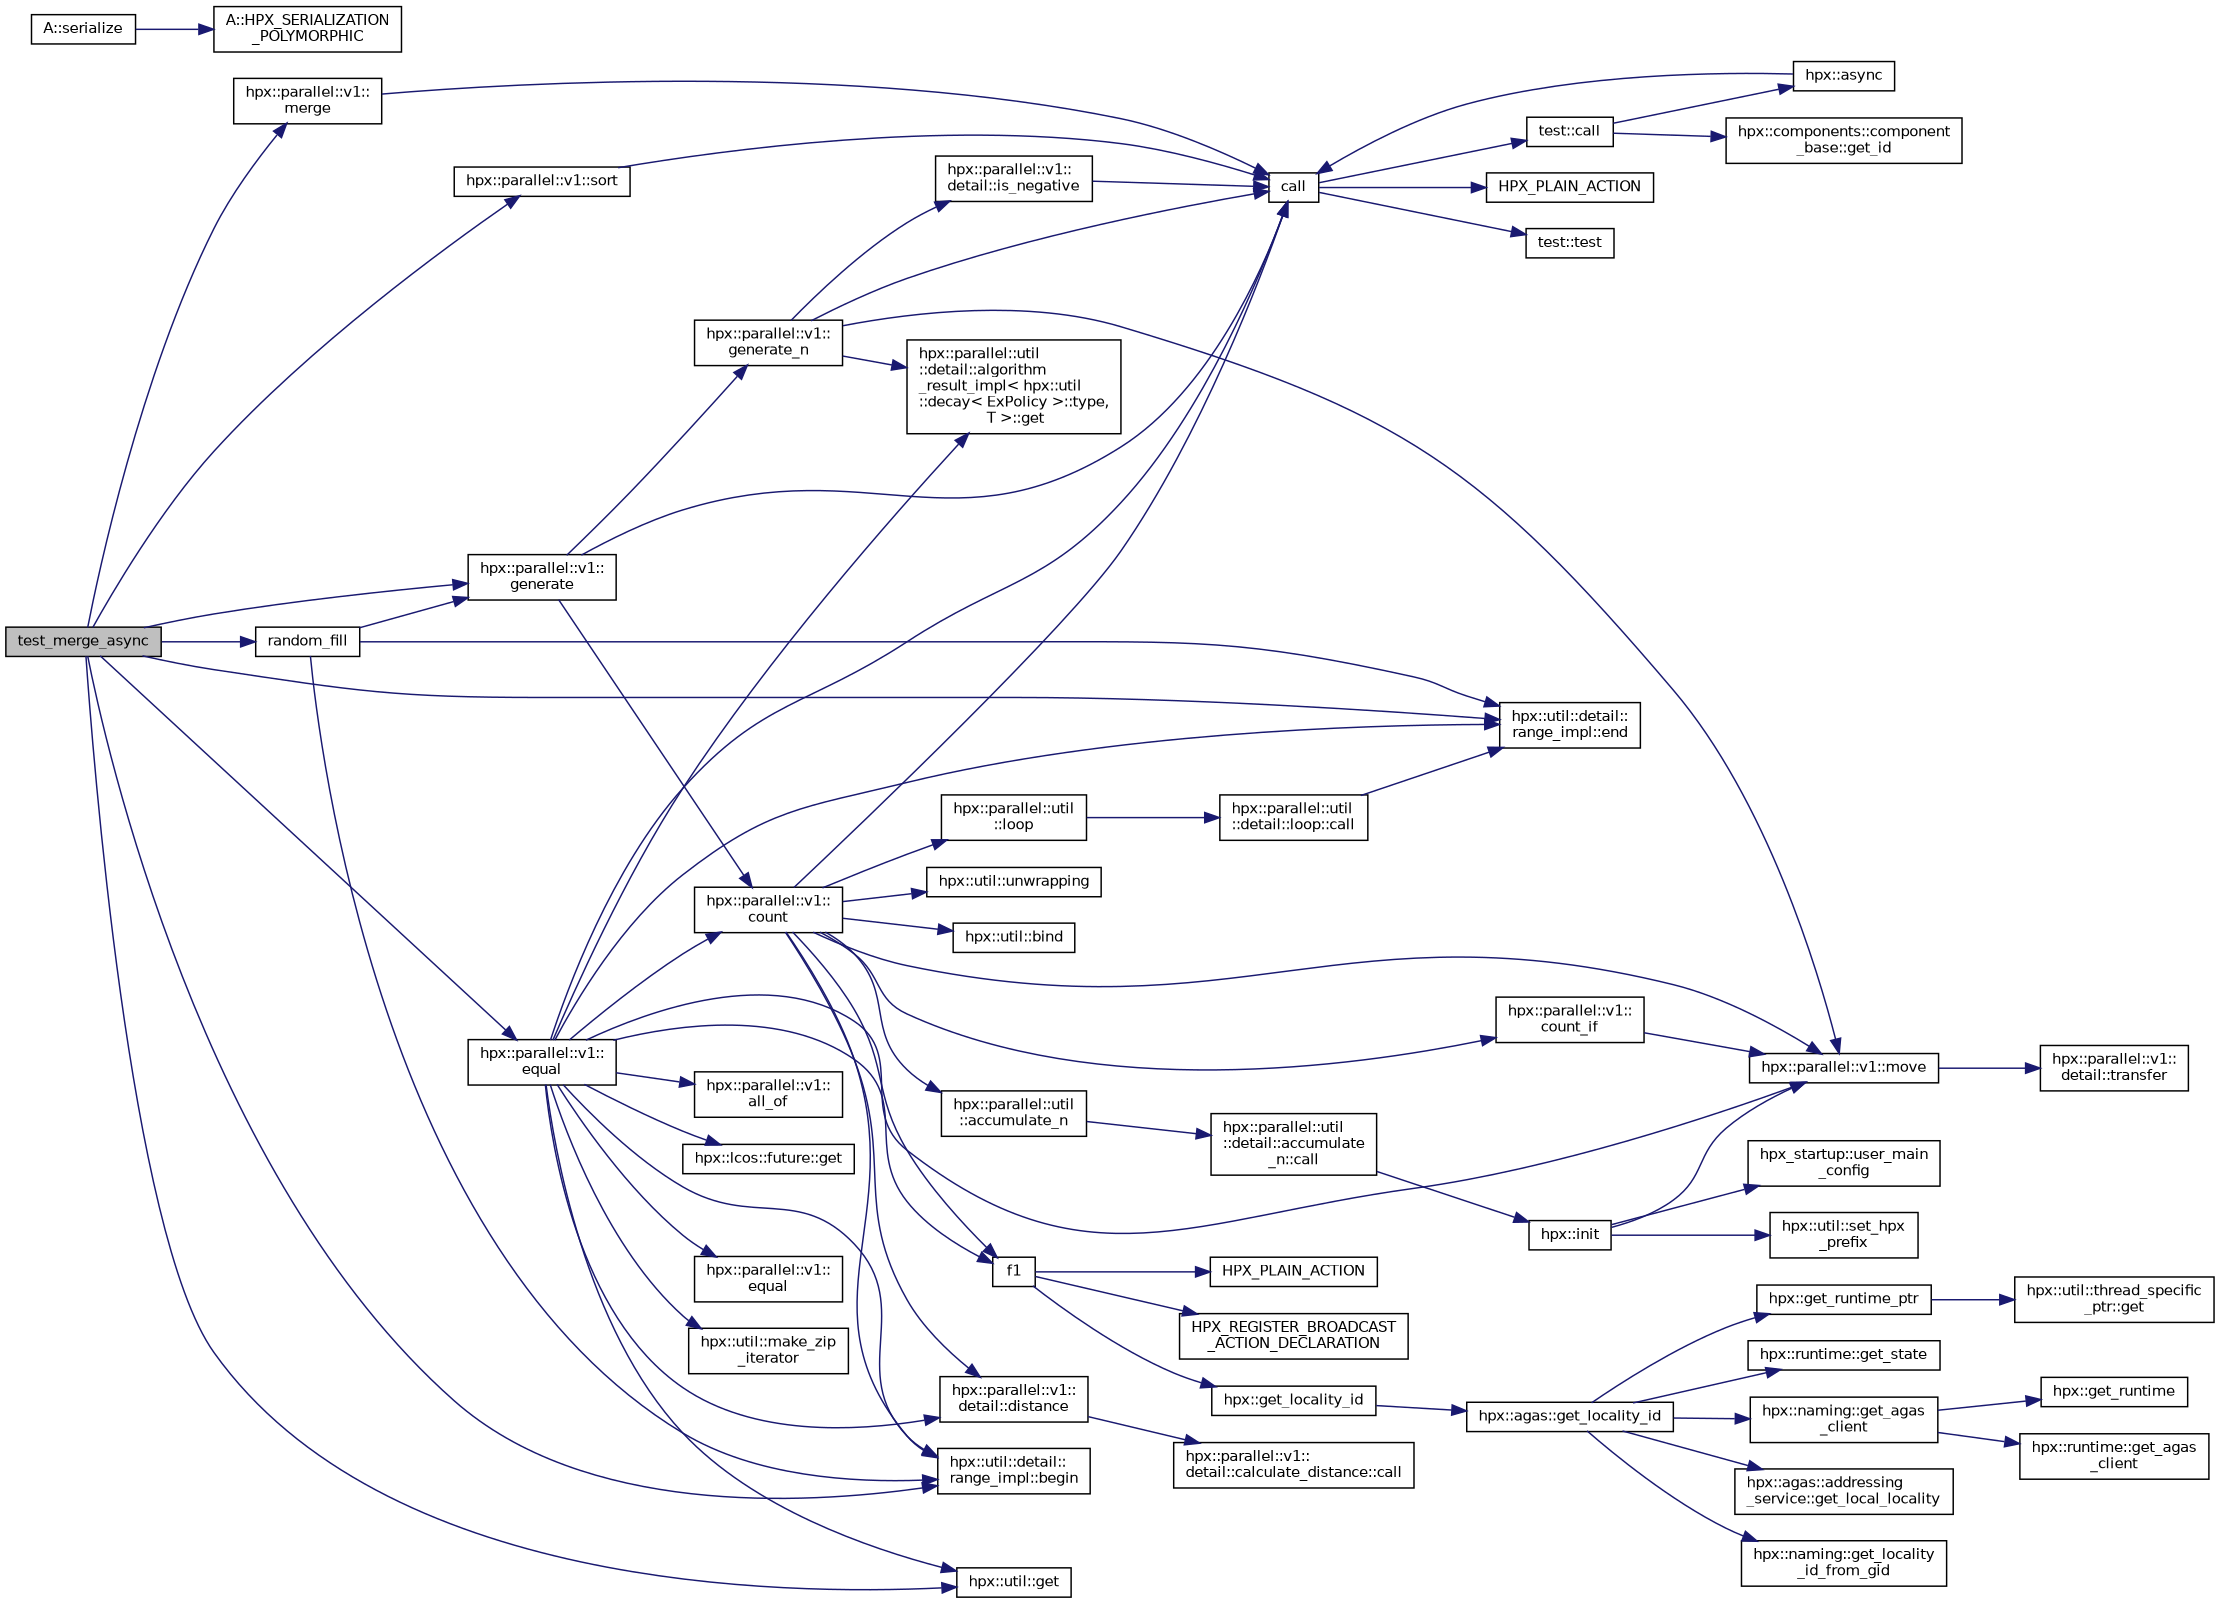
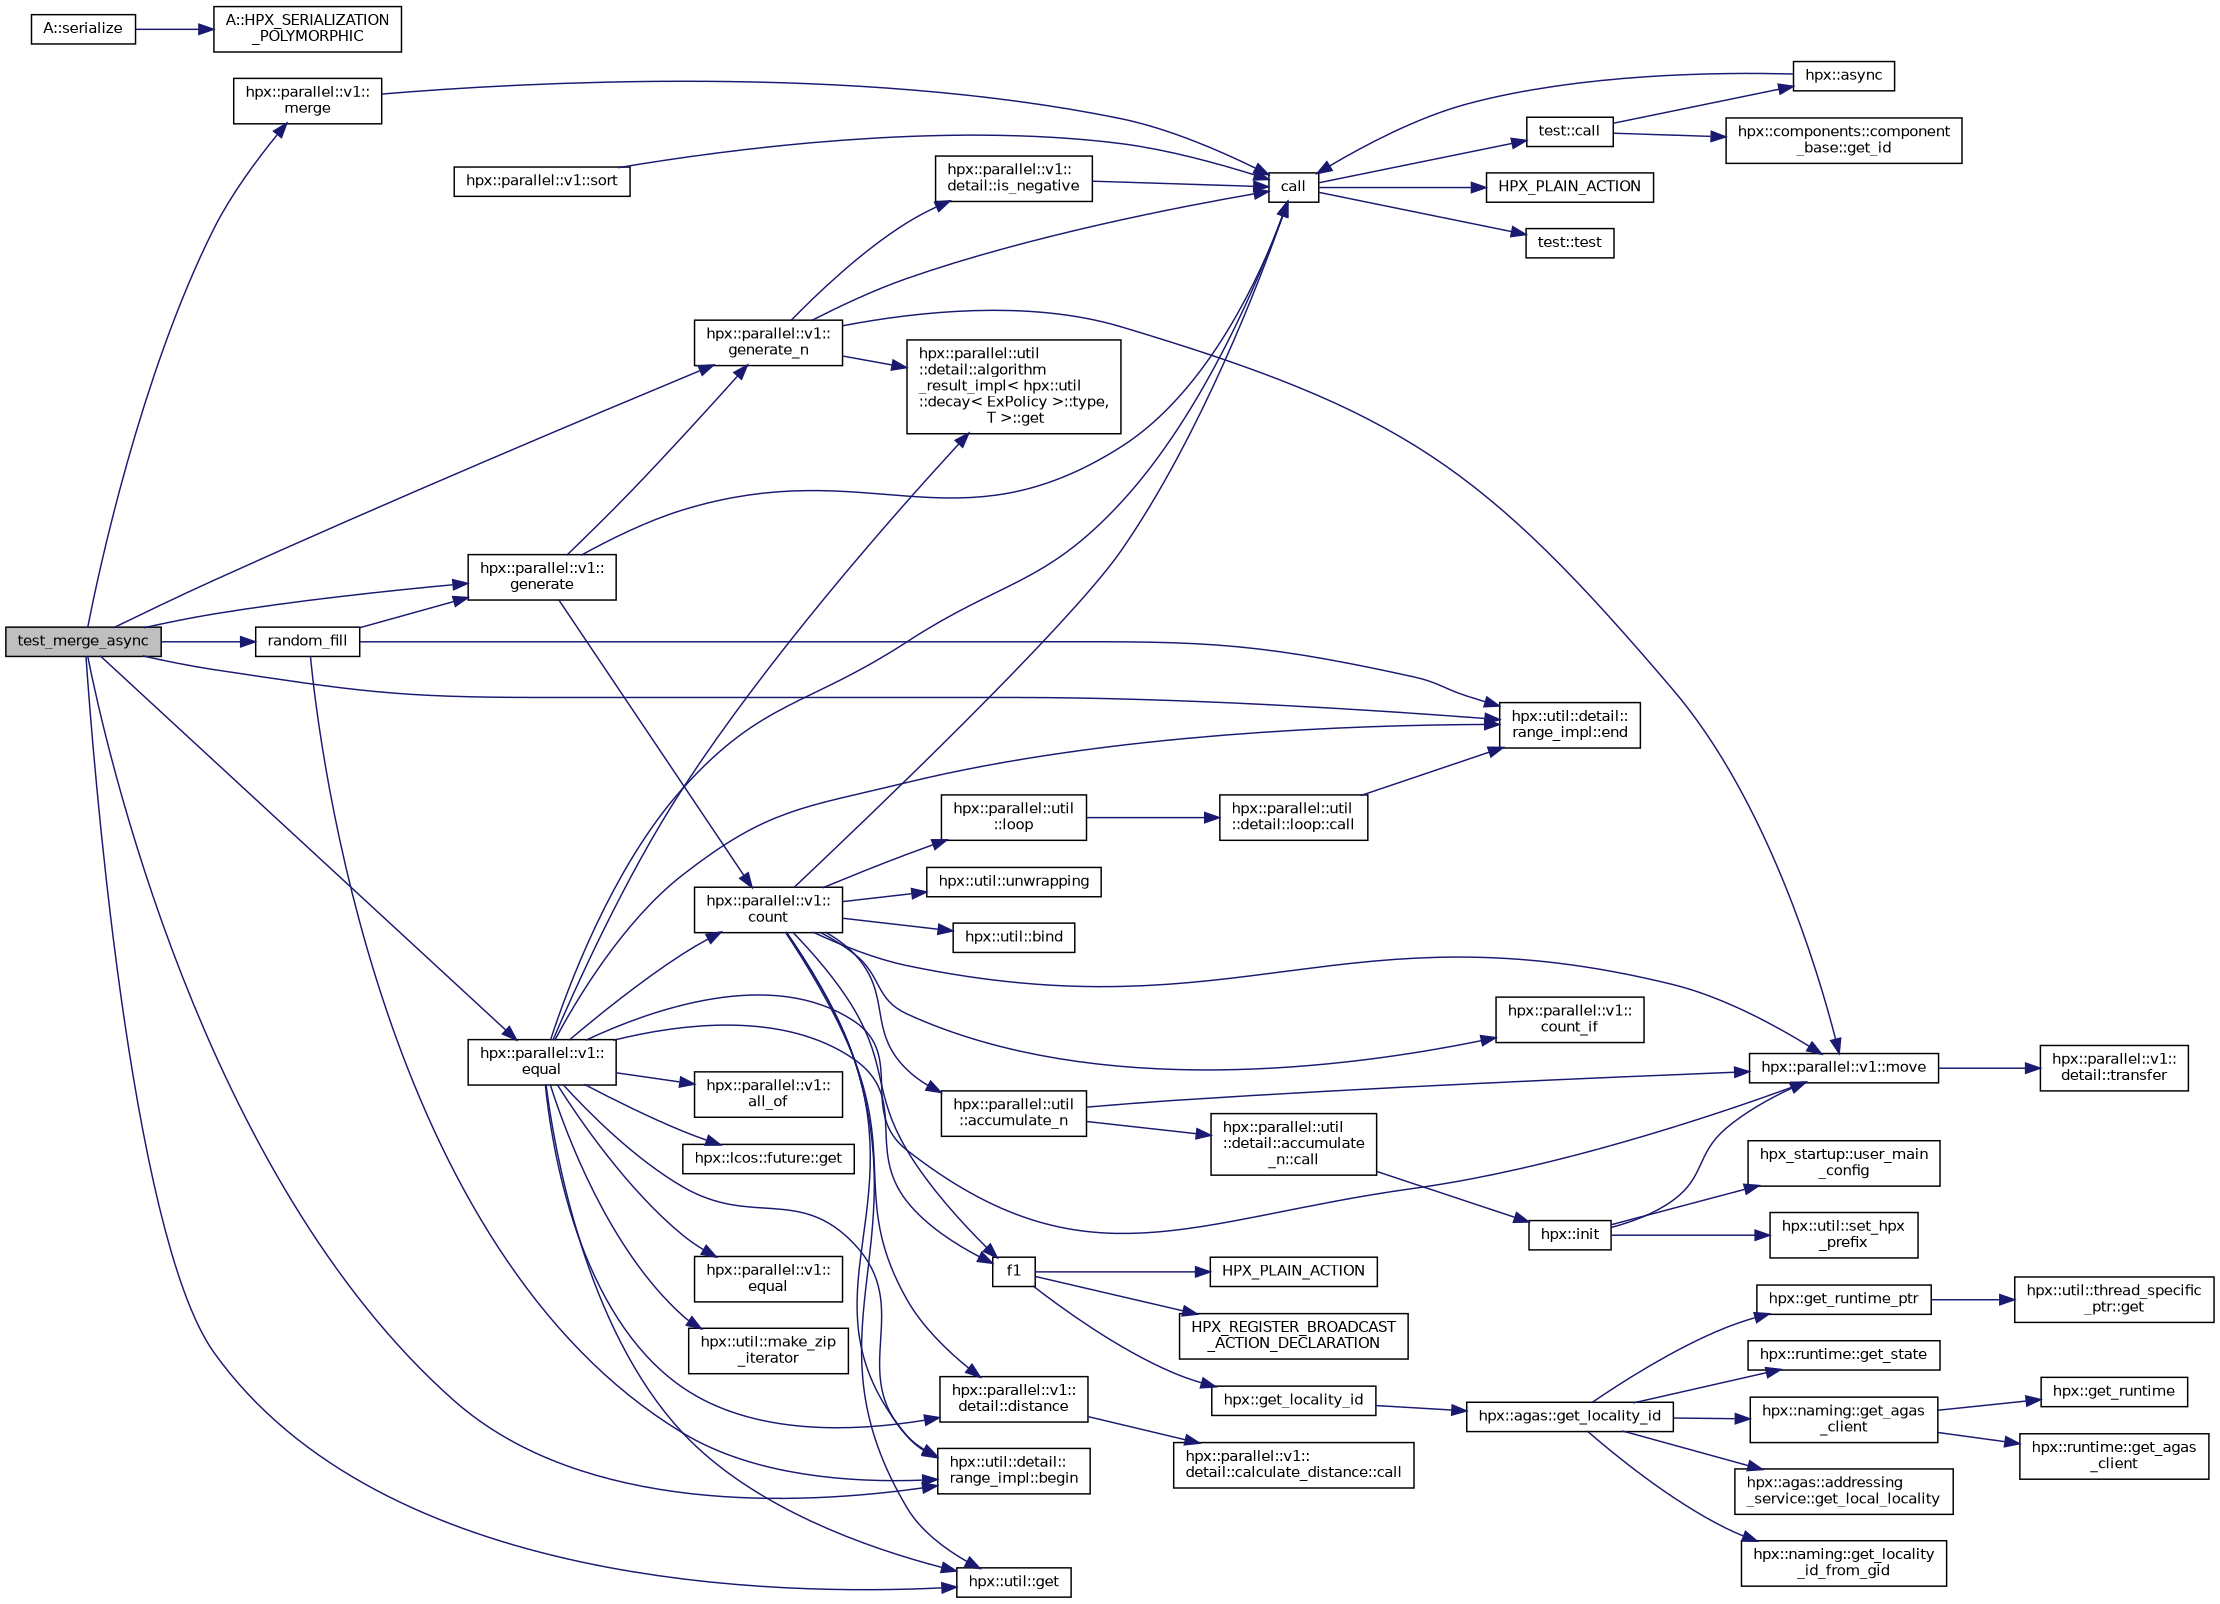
(274, 391) -> (405, 496)
(1697, 1042) -> (1410, 1087)
none -> (864, 1392)
